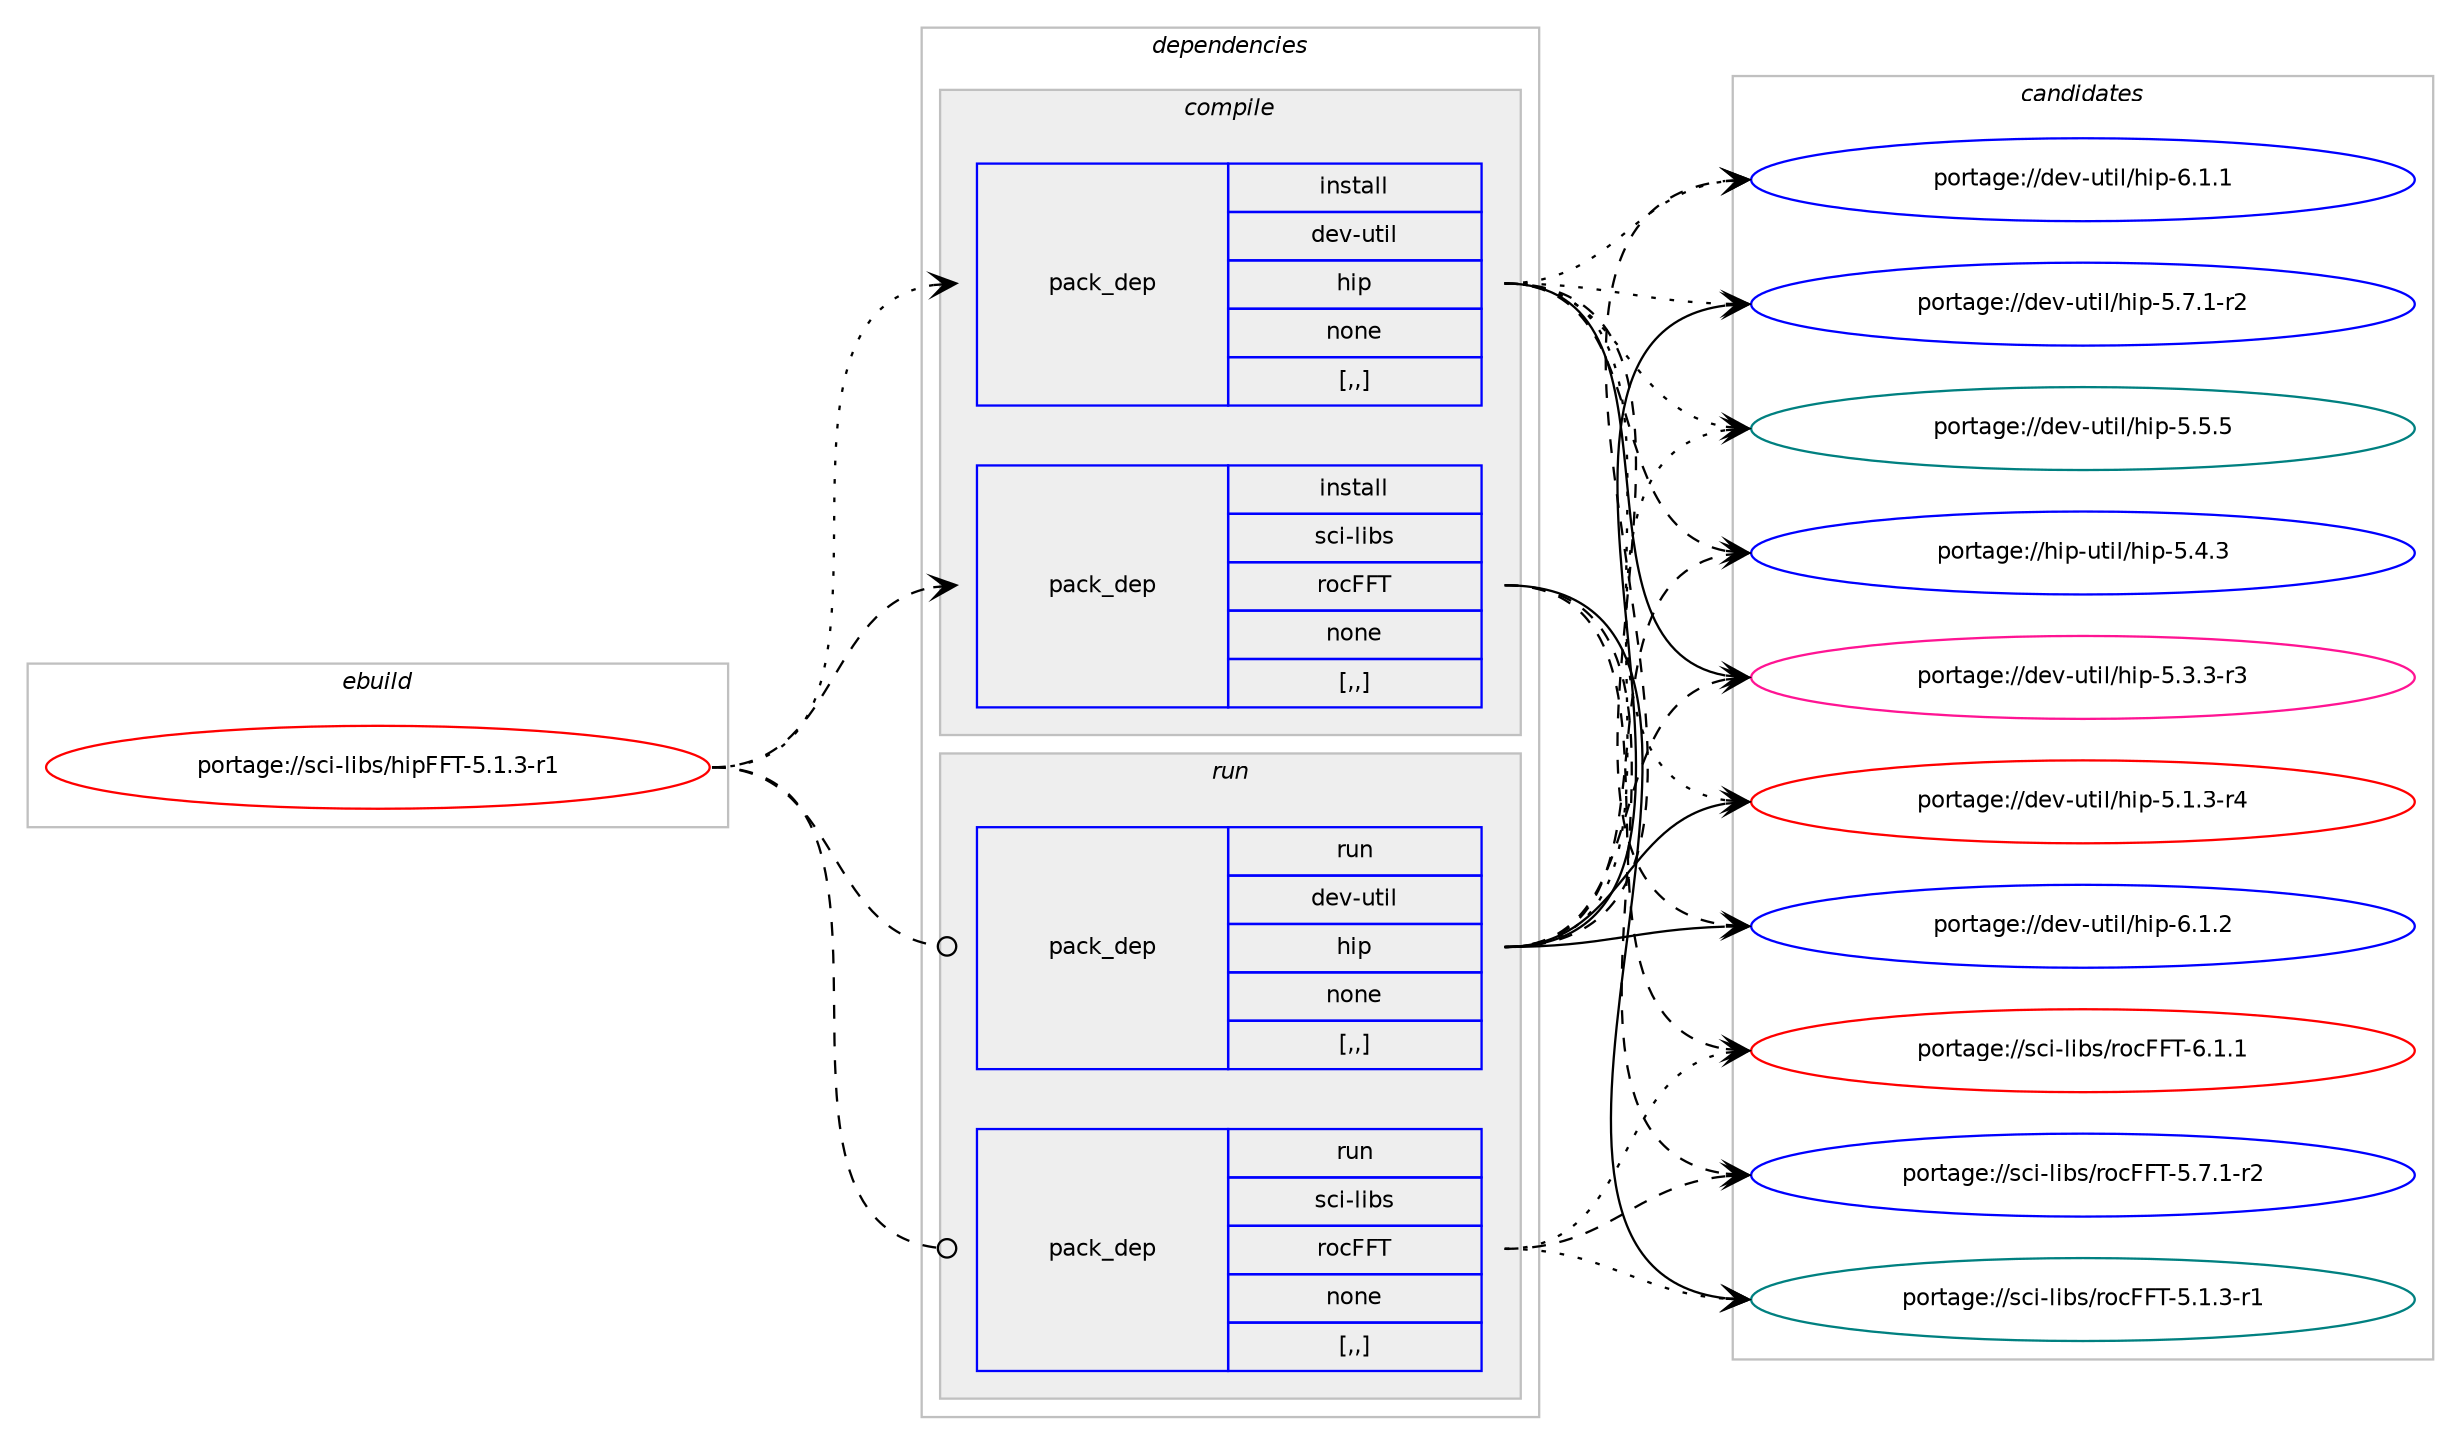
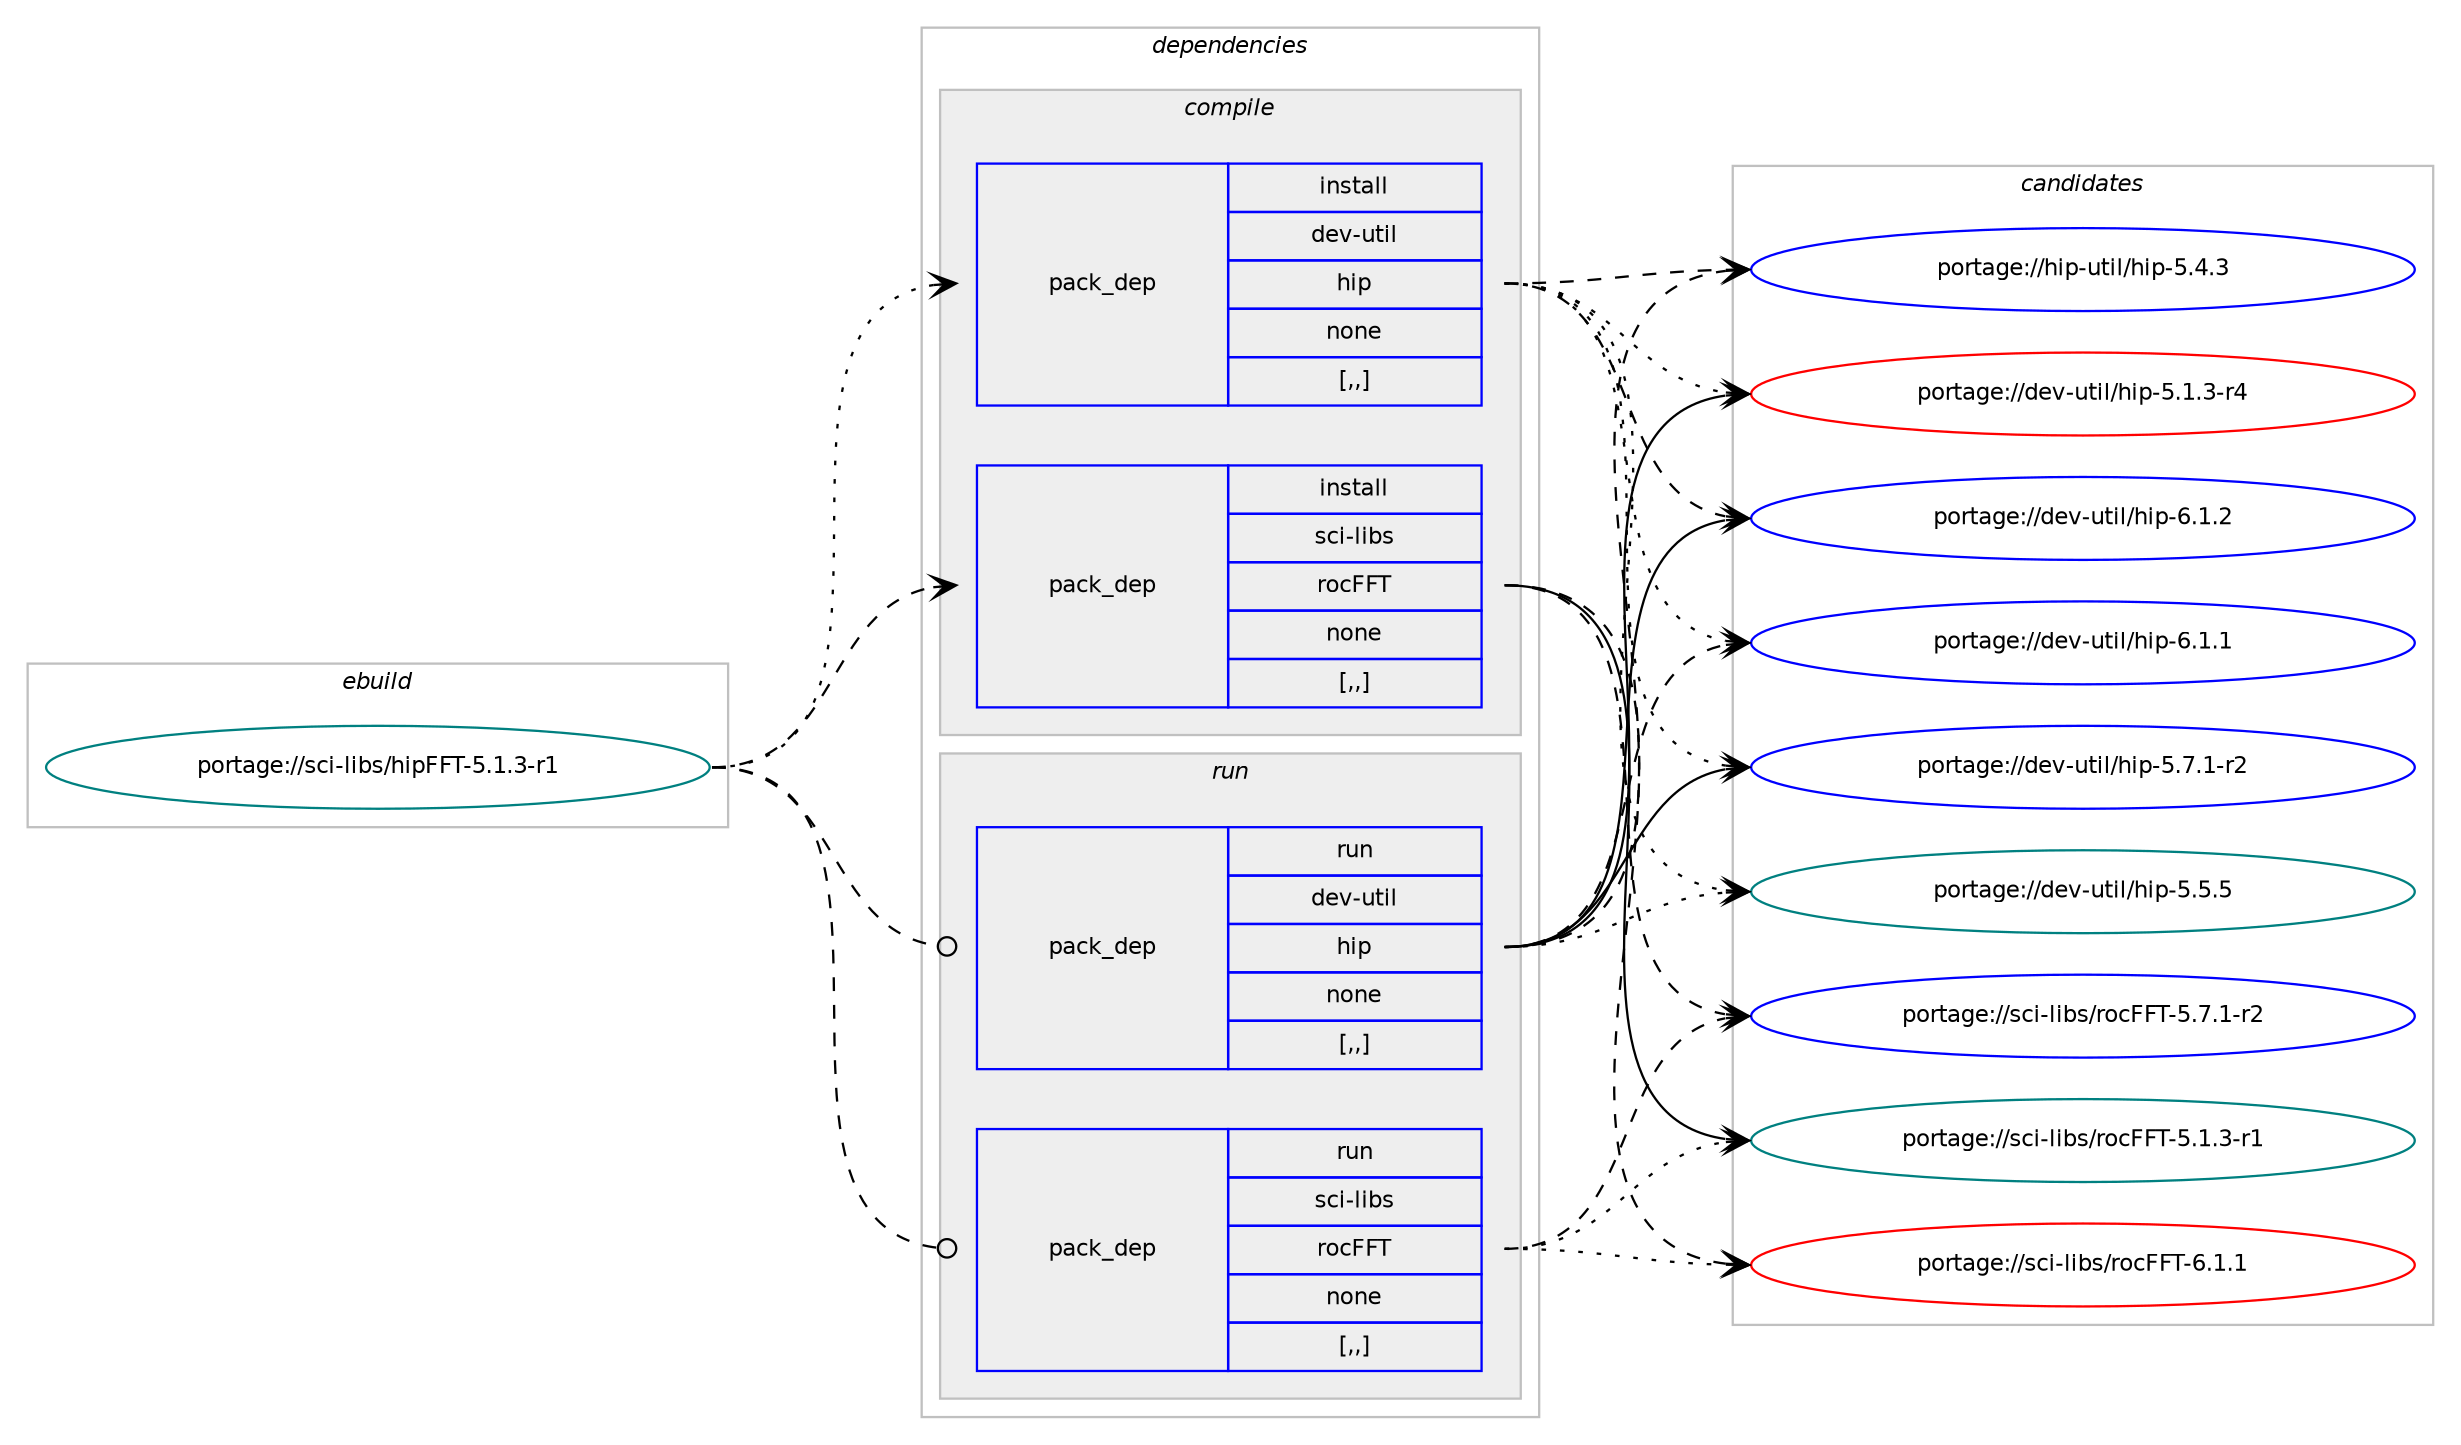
(2083, 677) -> none
(378, 767) -> (378, 767)
